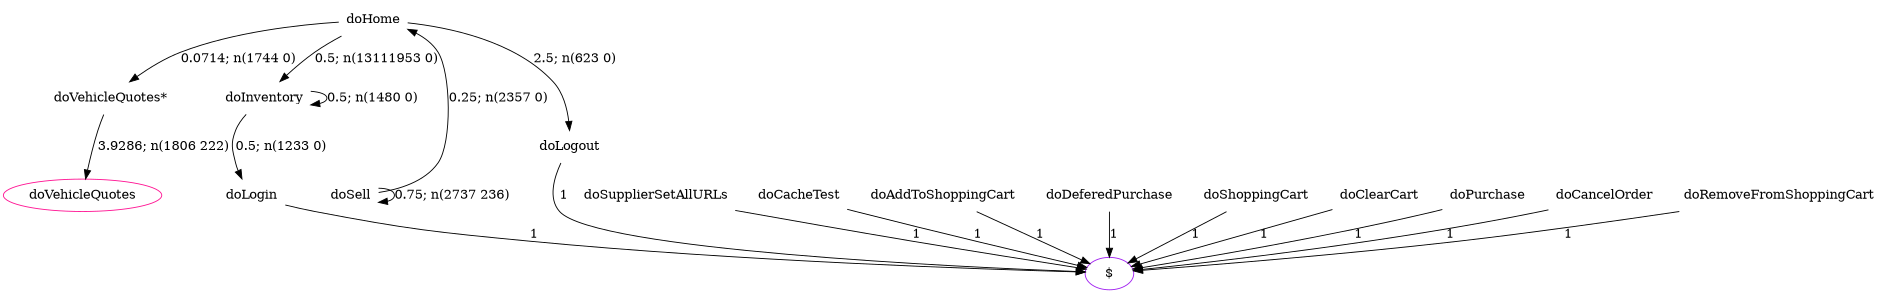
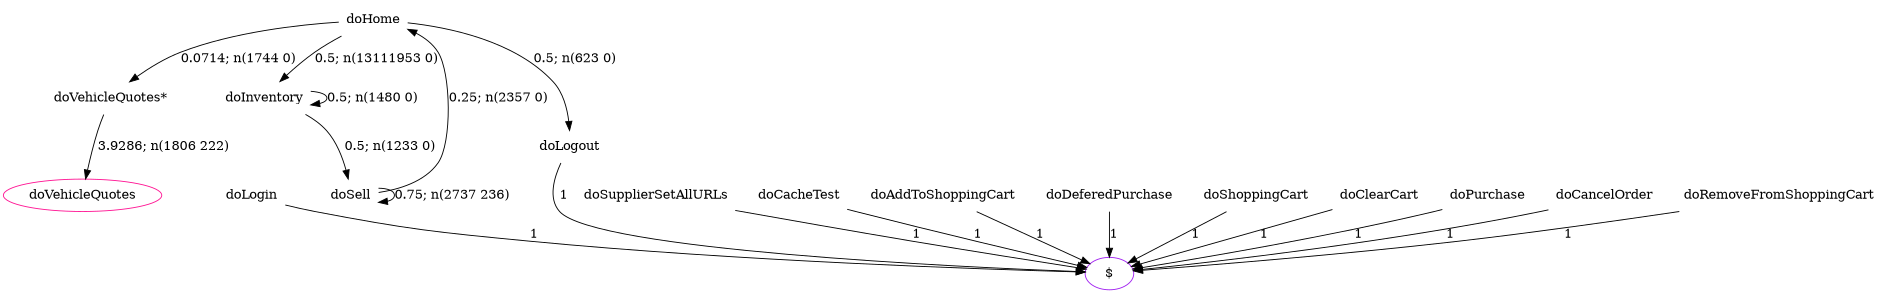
(575, 59) -> (575, 59)
(233, 141) -> (332, 138)
